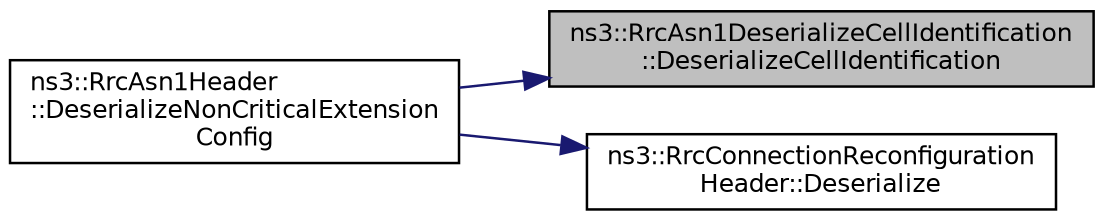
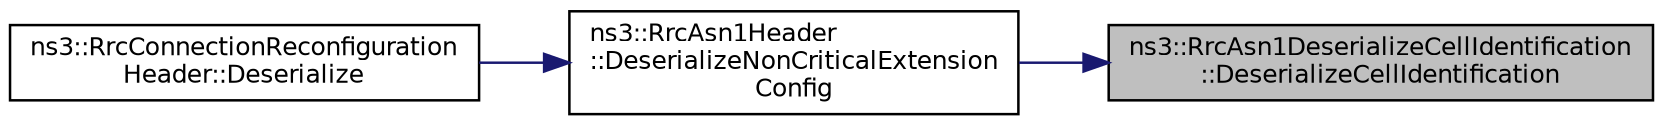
(510, 140) -> (512, 63)
